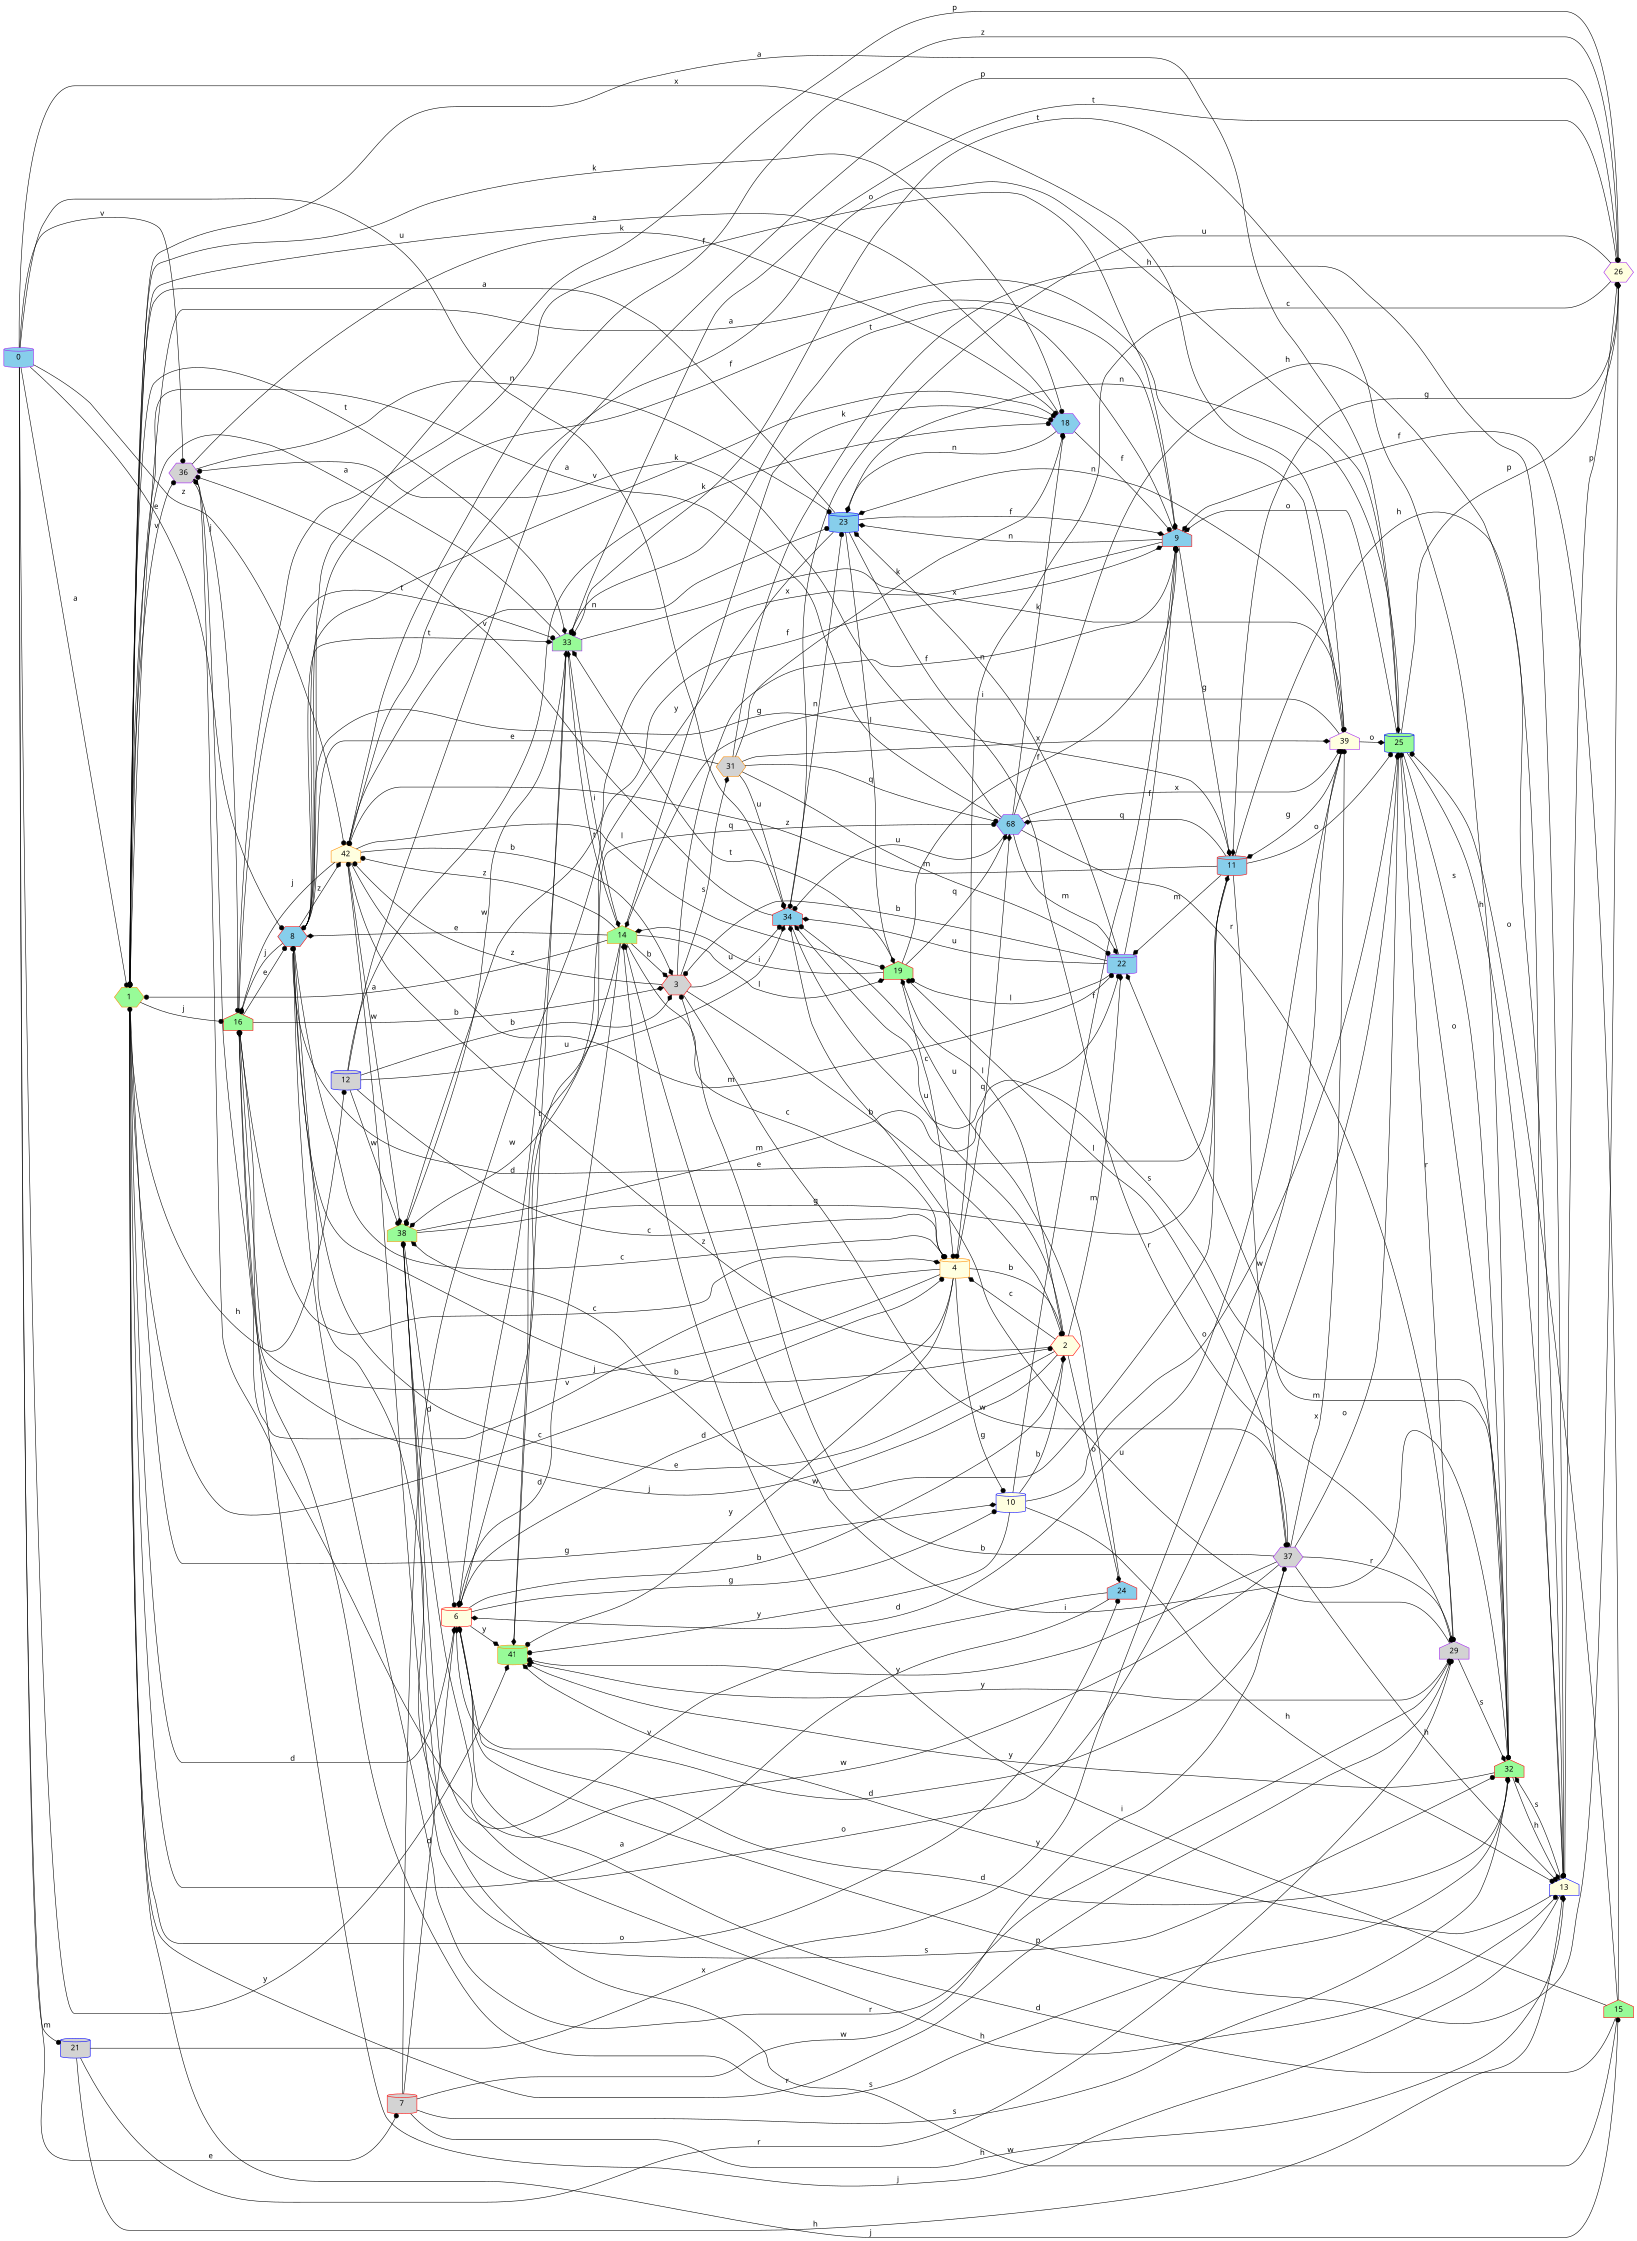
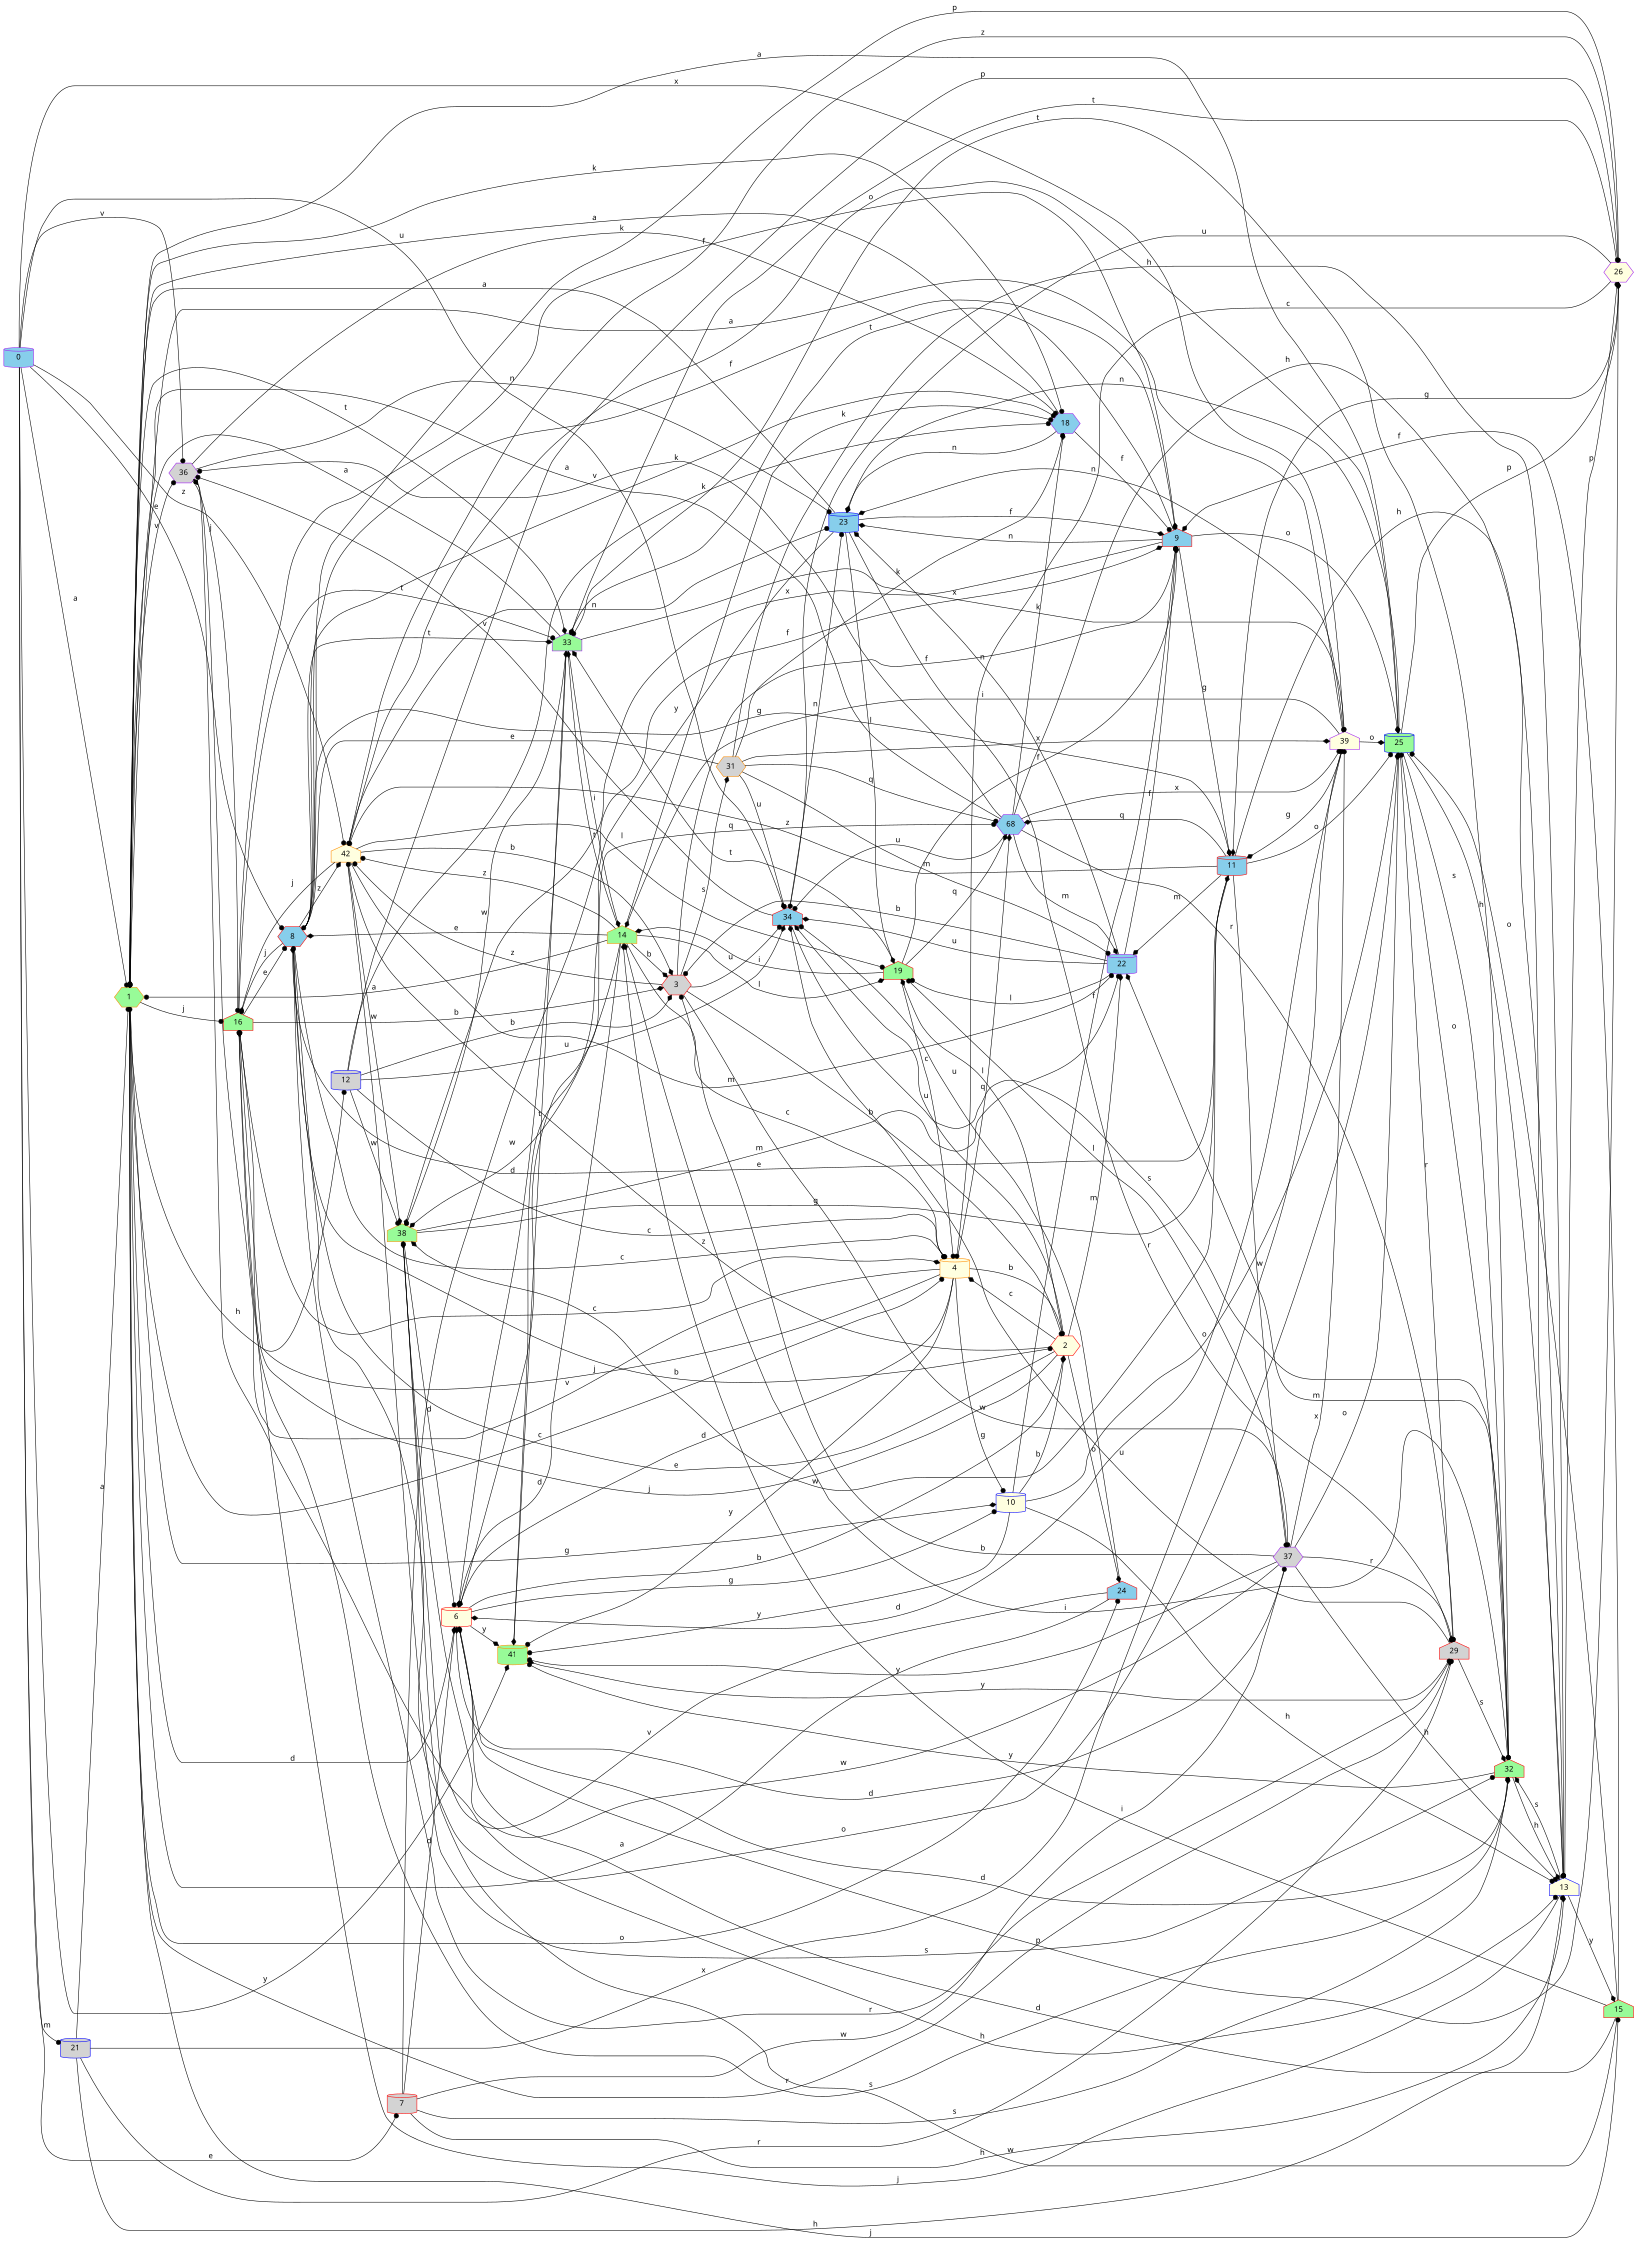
(1358, 542) -> (1340, 577)
(765, 838) -> (765, 838)
(818, 1168) -> (818, 1168)
none -> (102, 1525)
(1454, 1651) -> (1454, 1651)
(1032, 1846) -> (1590, 1946)
